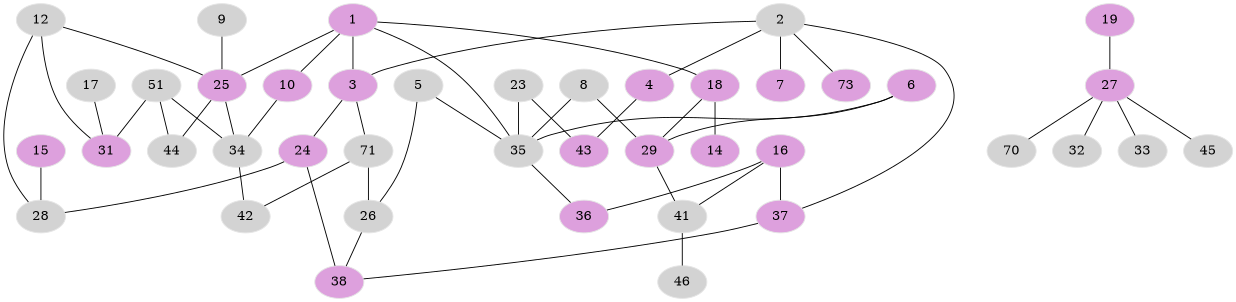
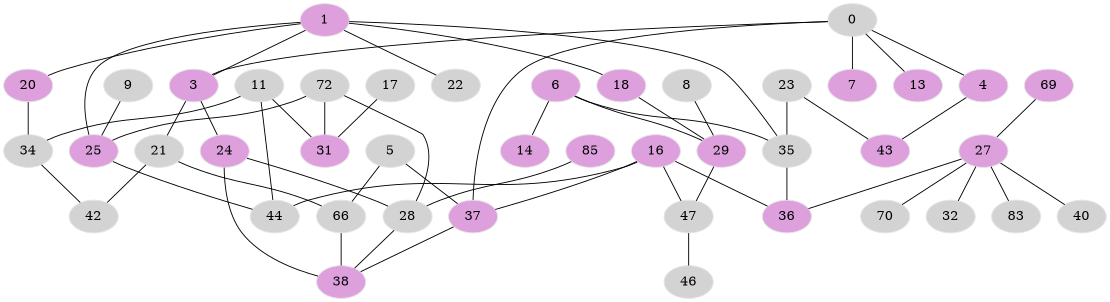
(41, 20) -> (325, 86)
(781, 20) -> (852, 20)
(1110, 20) -> (1049, 86)
(156, 86) -> (259, 86)
(287, 86) -> (28, 86)
none -> (456, 86)
(846, 86) -> (918, 86)
(715, 113) -> (540, 118)
(555, 114) -> none
(230, 118) -> none
(469, 118) -> (439, 190)
(41, 151) -> (590, 151)
(368, 151) -> (159, 151)
(1143, 151) -> (1016, 217)
(1208, 151) -> (1082, 217)
none -> (465, 184)
none -> (885, 184)
(368, 217) -> (341, 217)
(682, 217) -> (689, 217)
none -> (374, 249)
